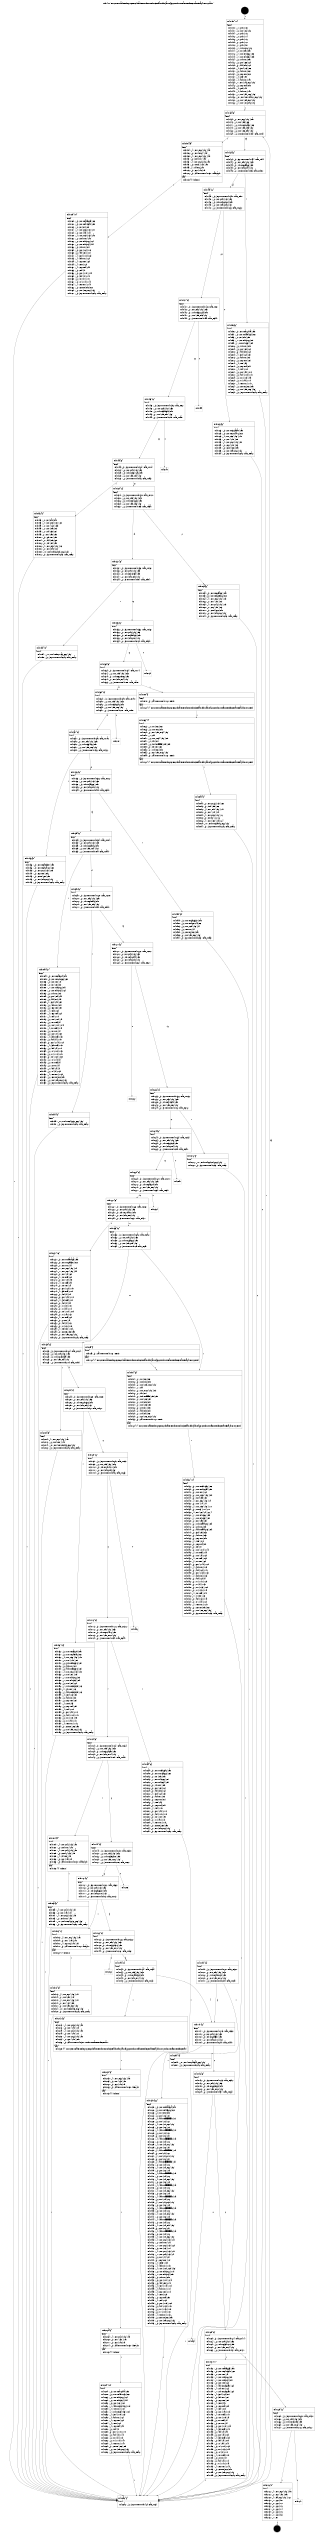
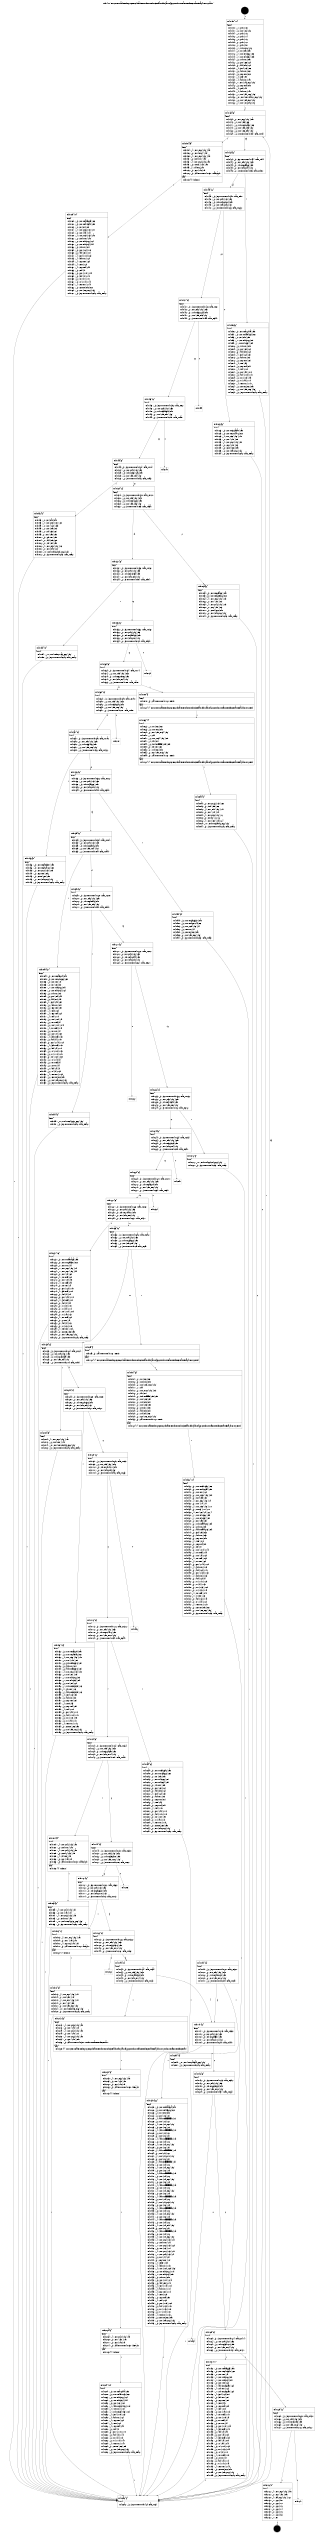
(183, 1304) -> (136, 1296)
